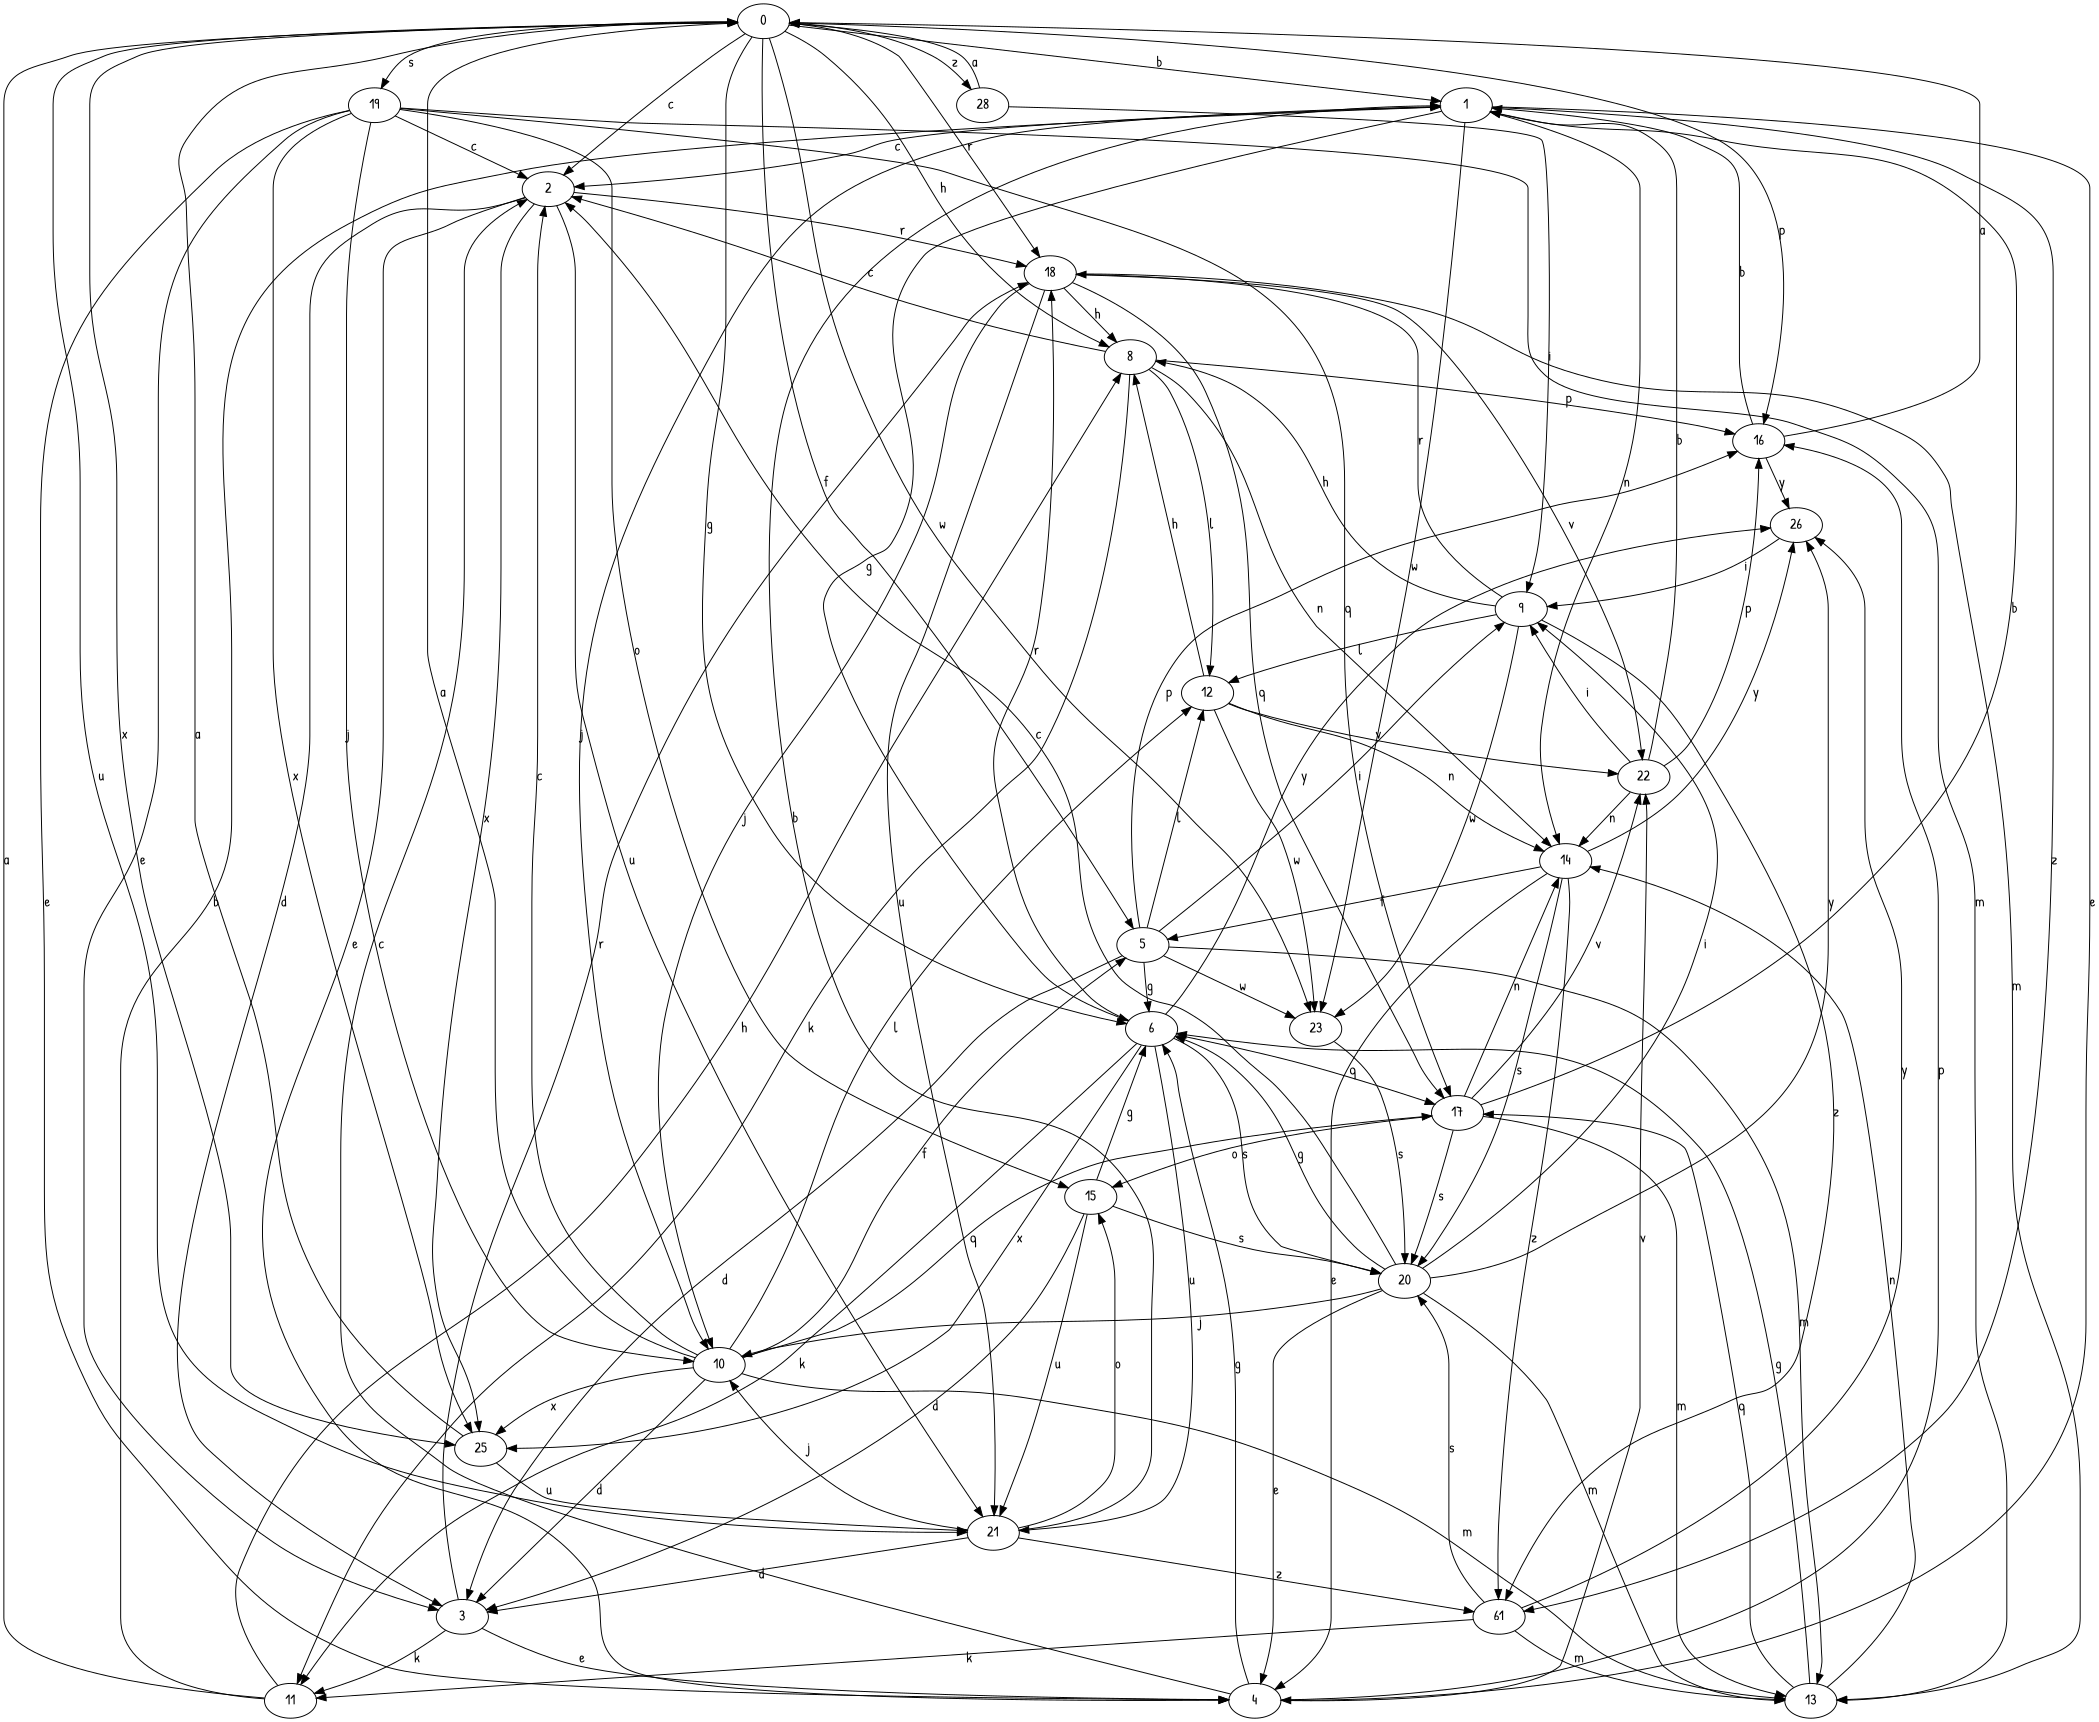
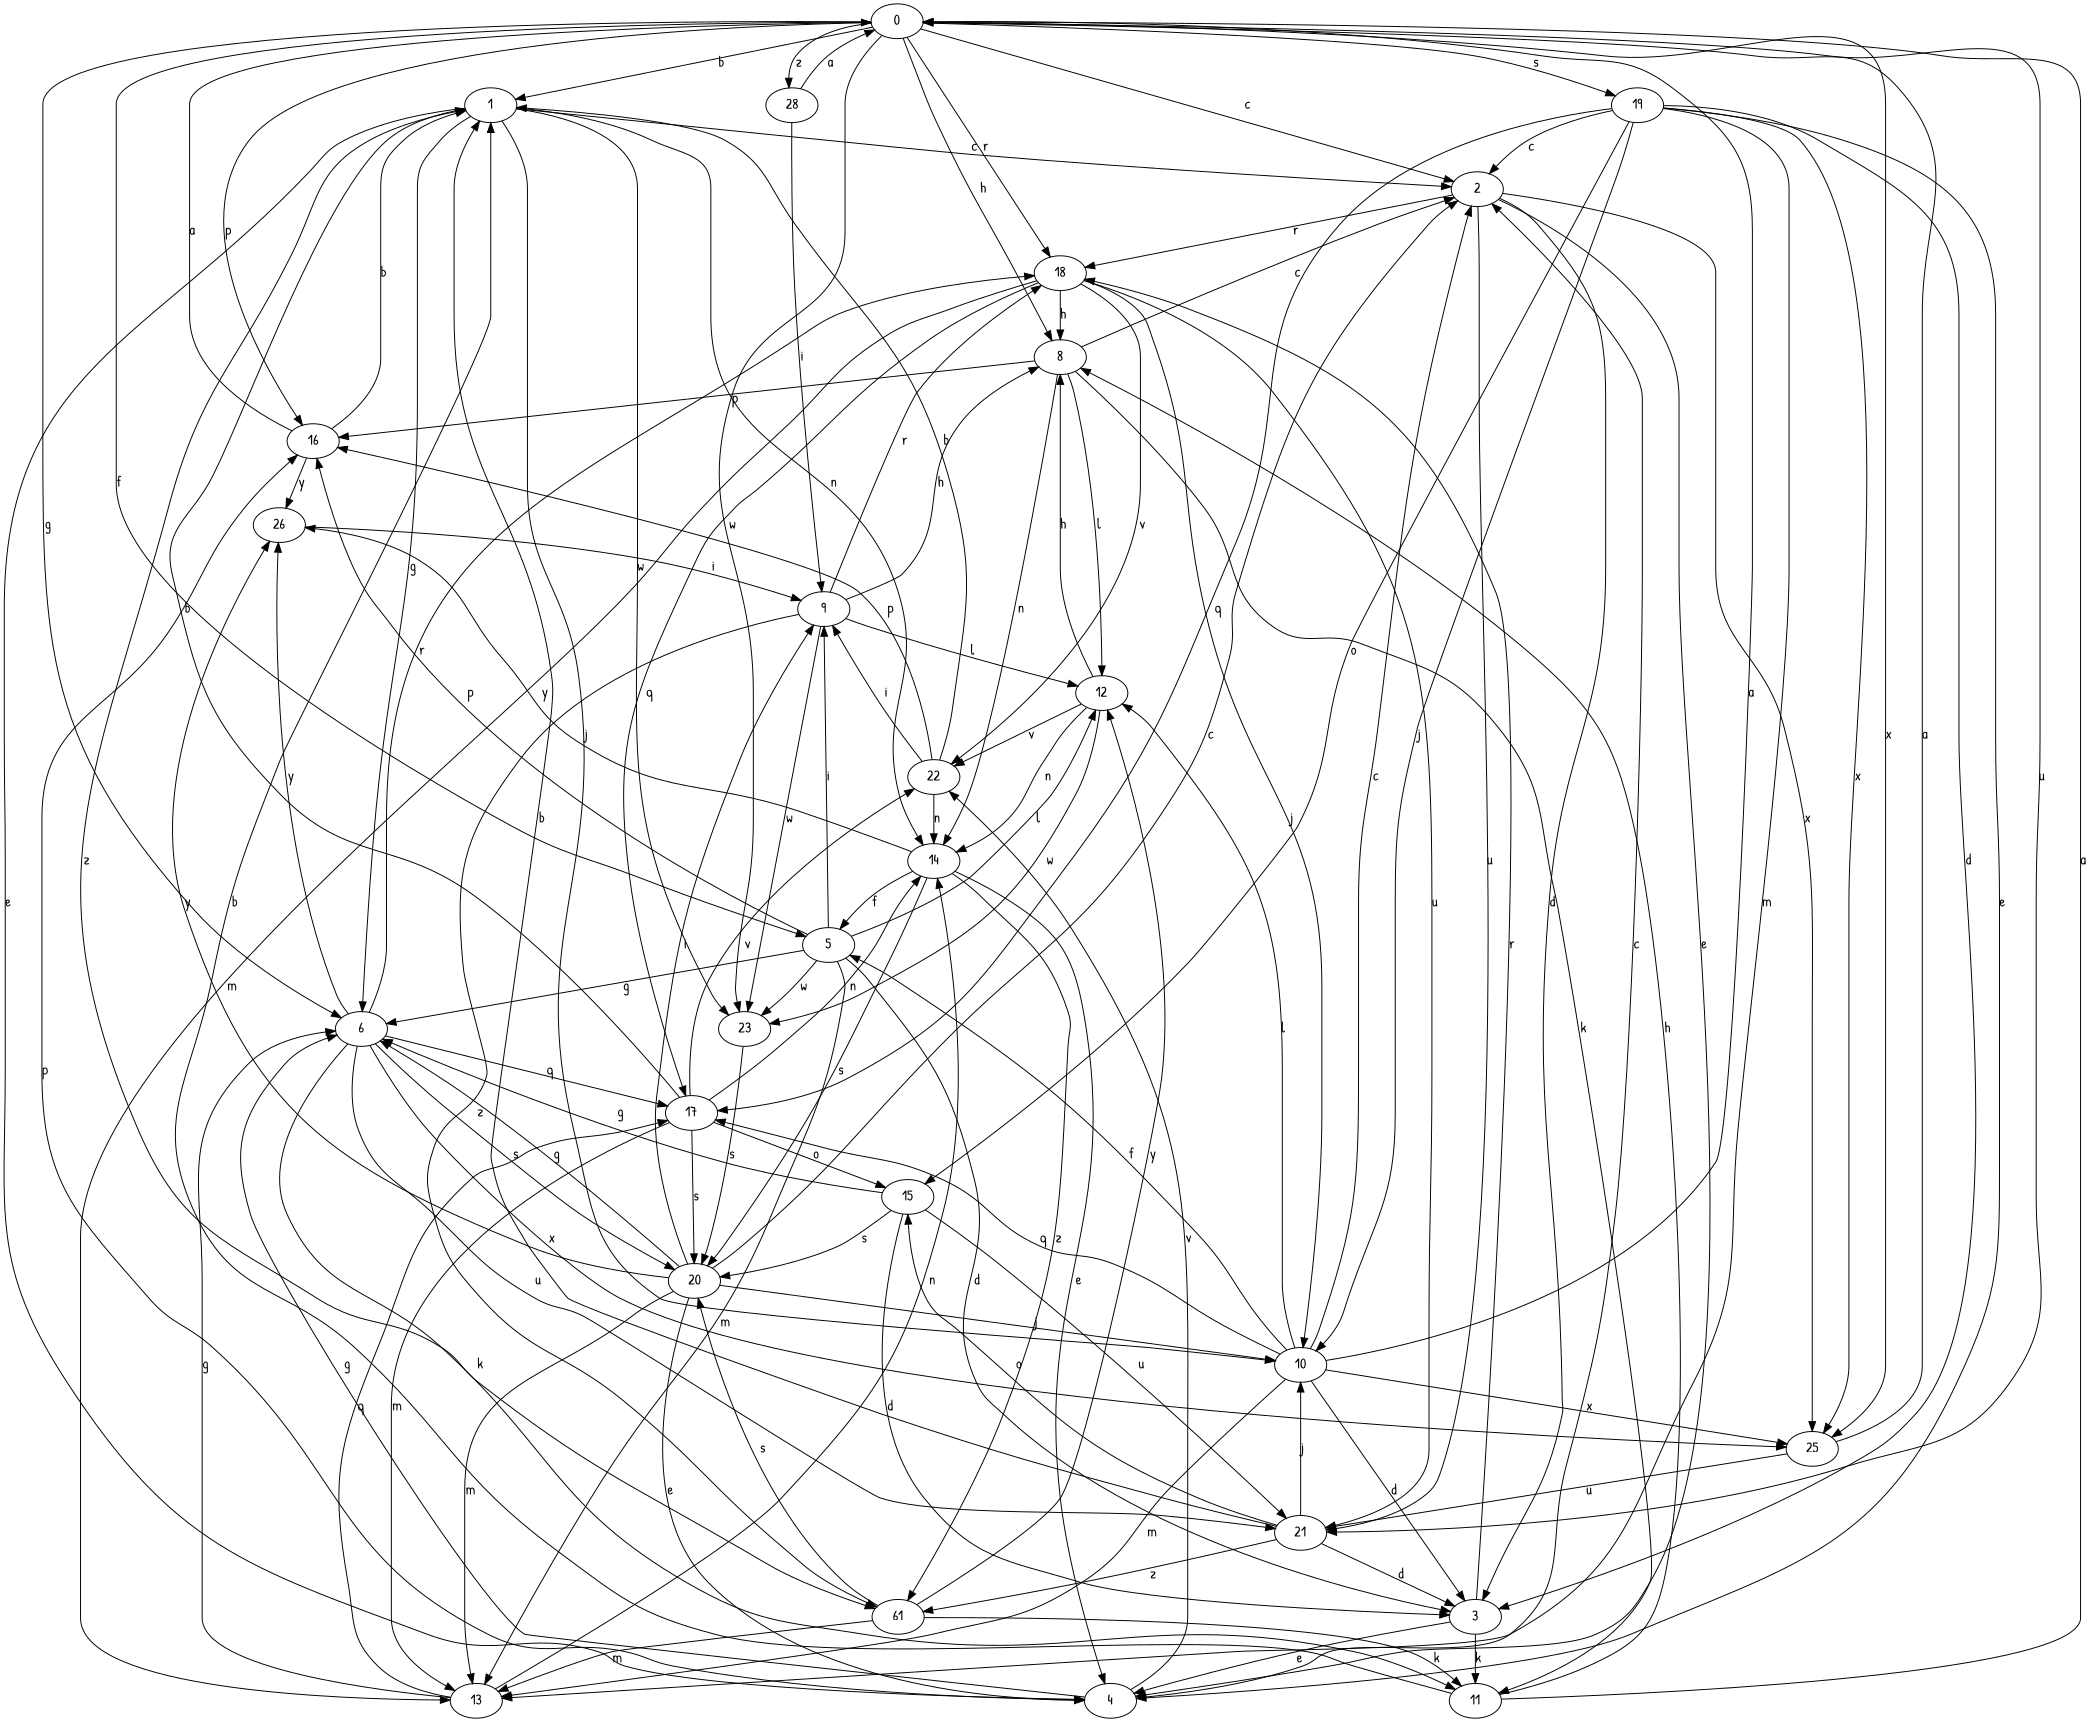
(143, 861) -> (1969, 861)
(1902, 1161) -> (1139, 1199)
